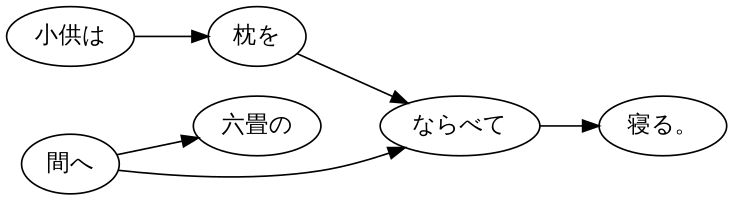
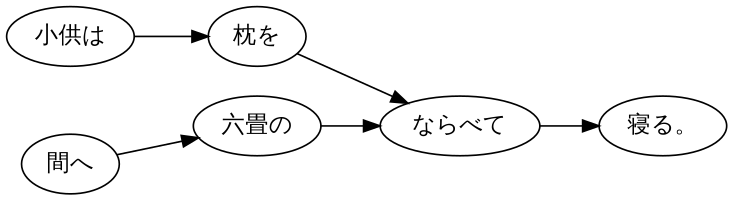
(255, 176) -> (342, 126)
